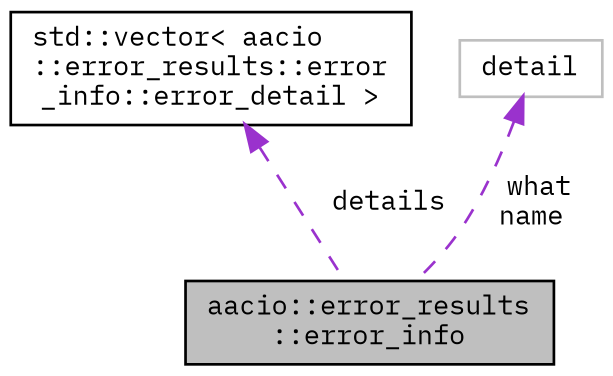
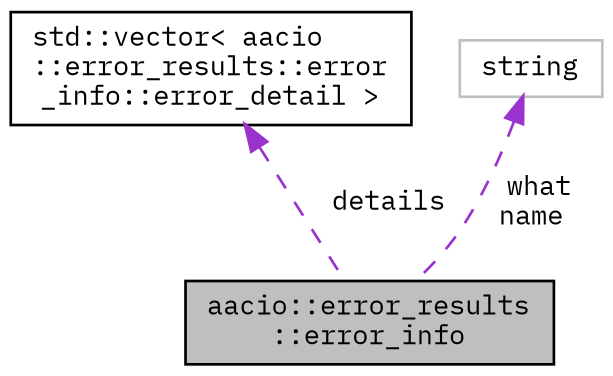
(531, 69) -> (531, 69)
